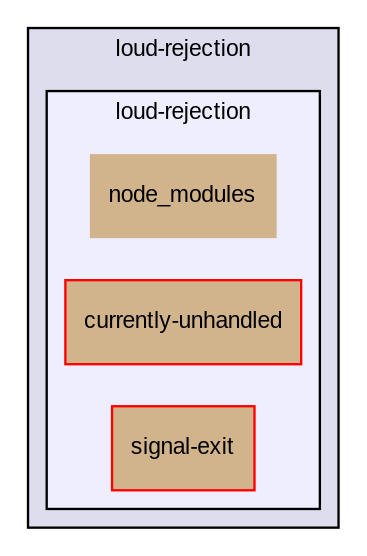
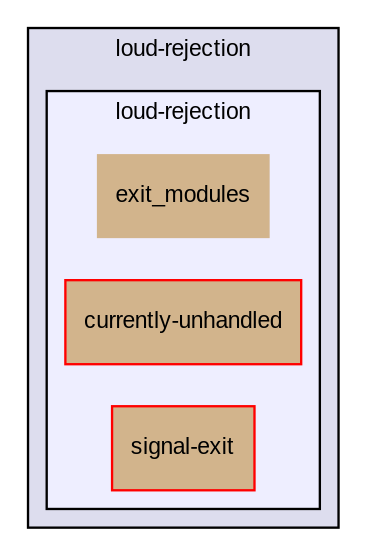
(183, 196) -> (183, 196)
